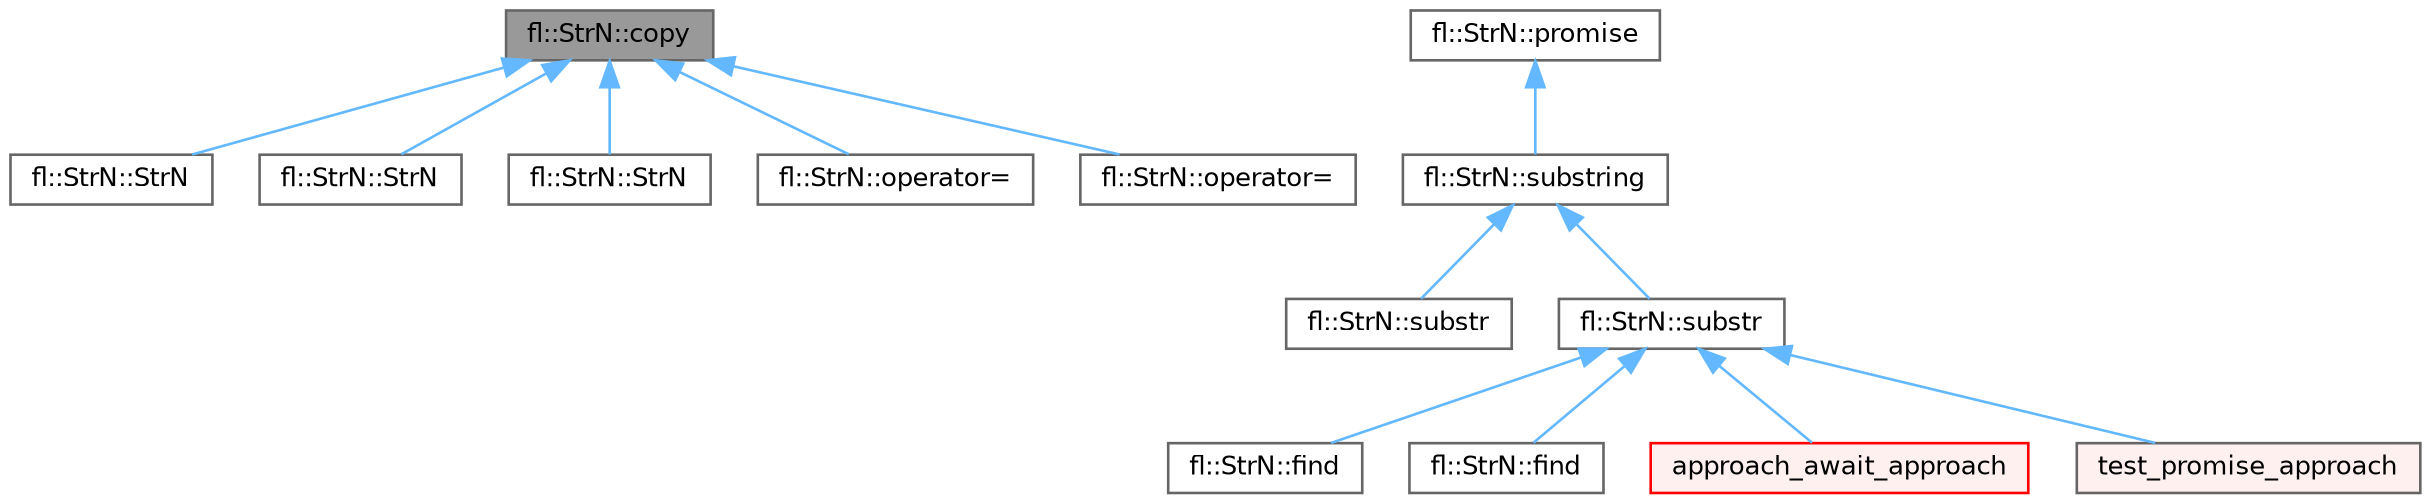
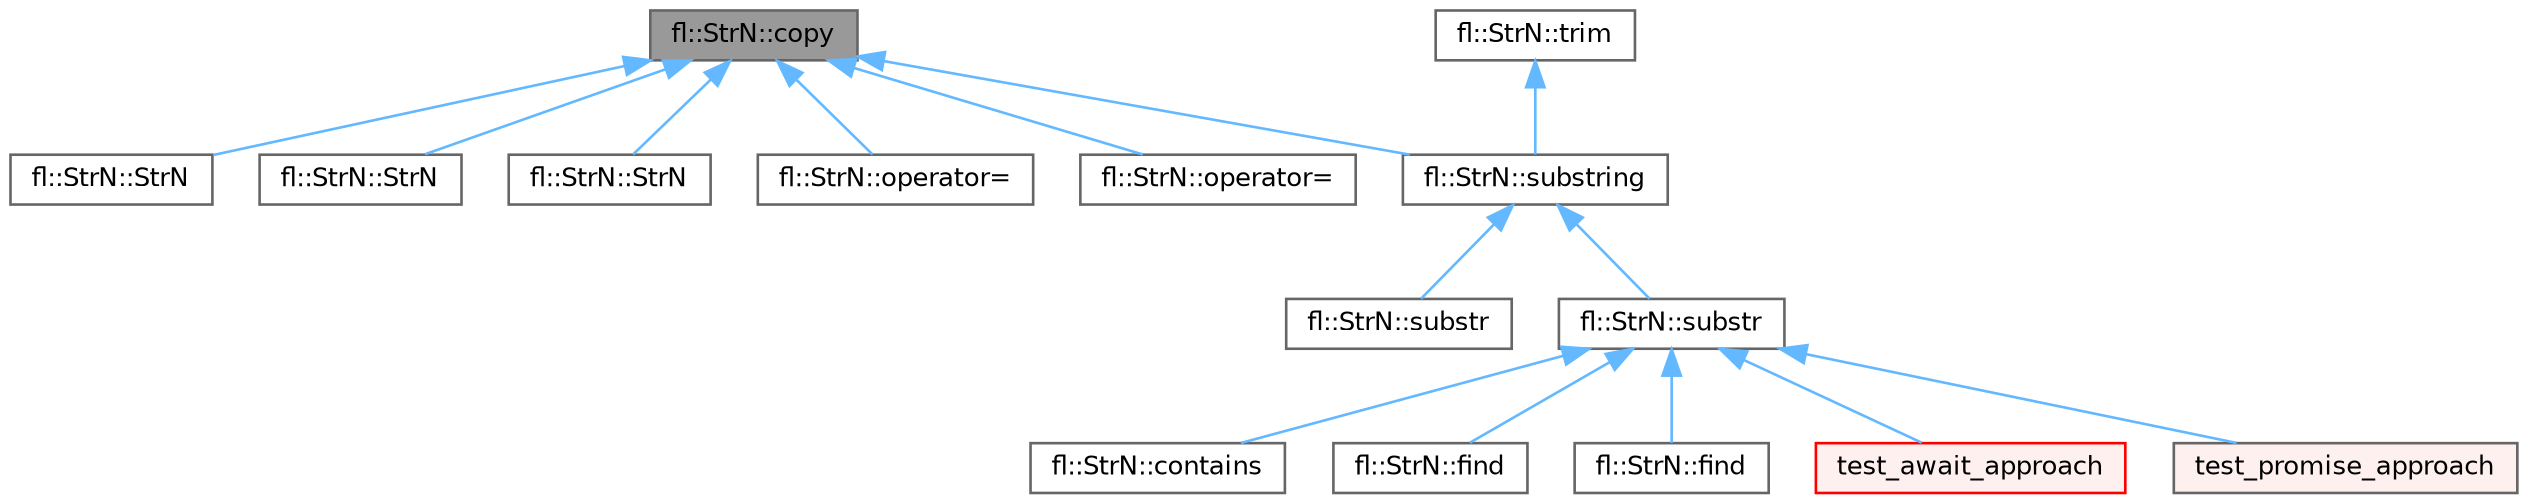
(1535, 35) -> (1535, 35)
none -> (1147, 108)
none -> (1158, 468)
(1839, 468) -> (1971, 468)
